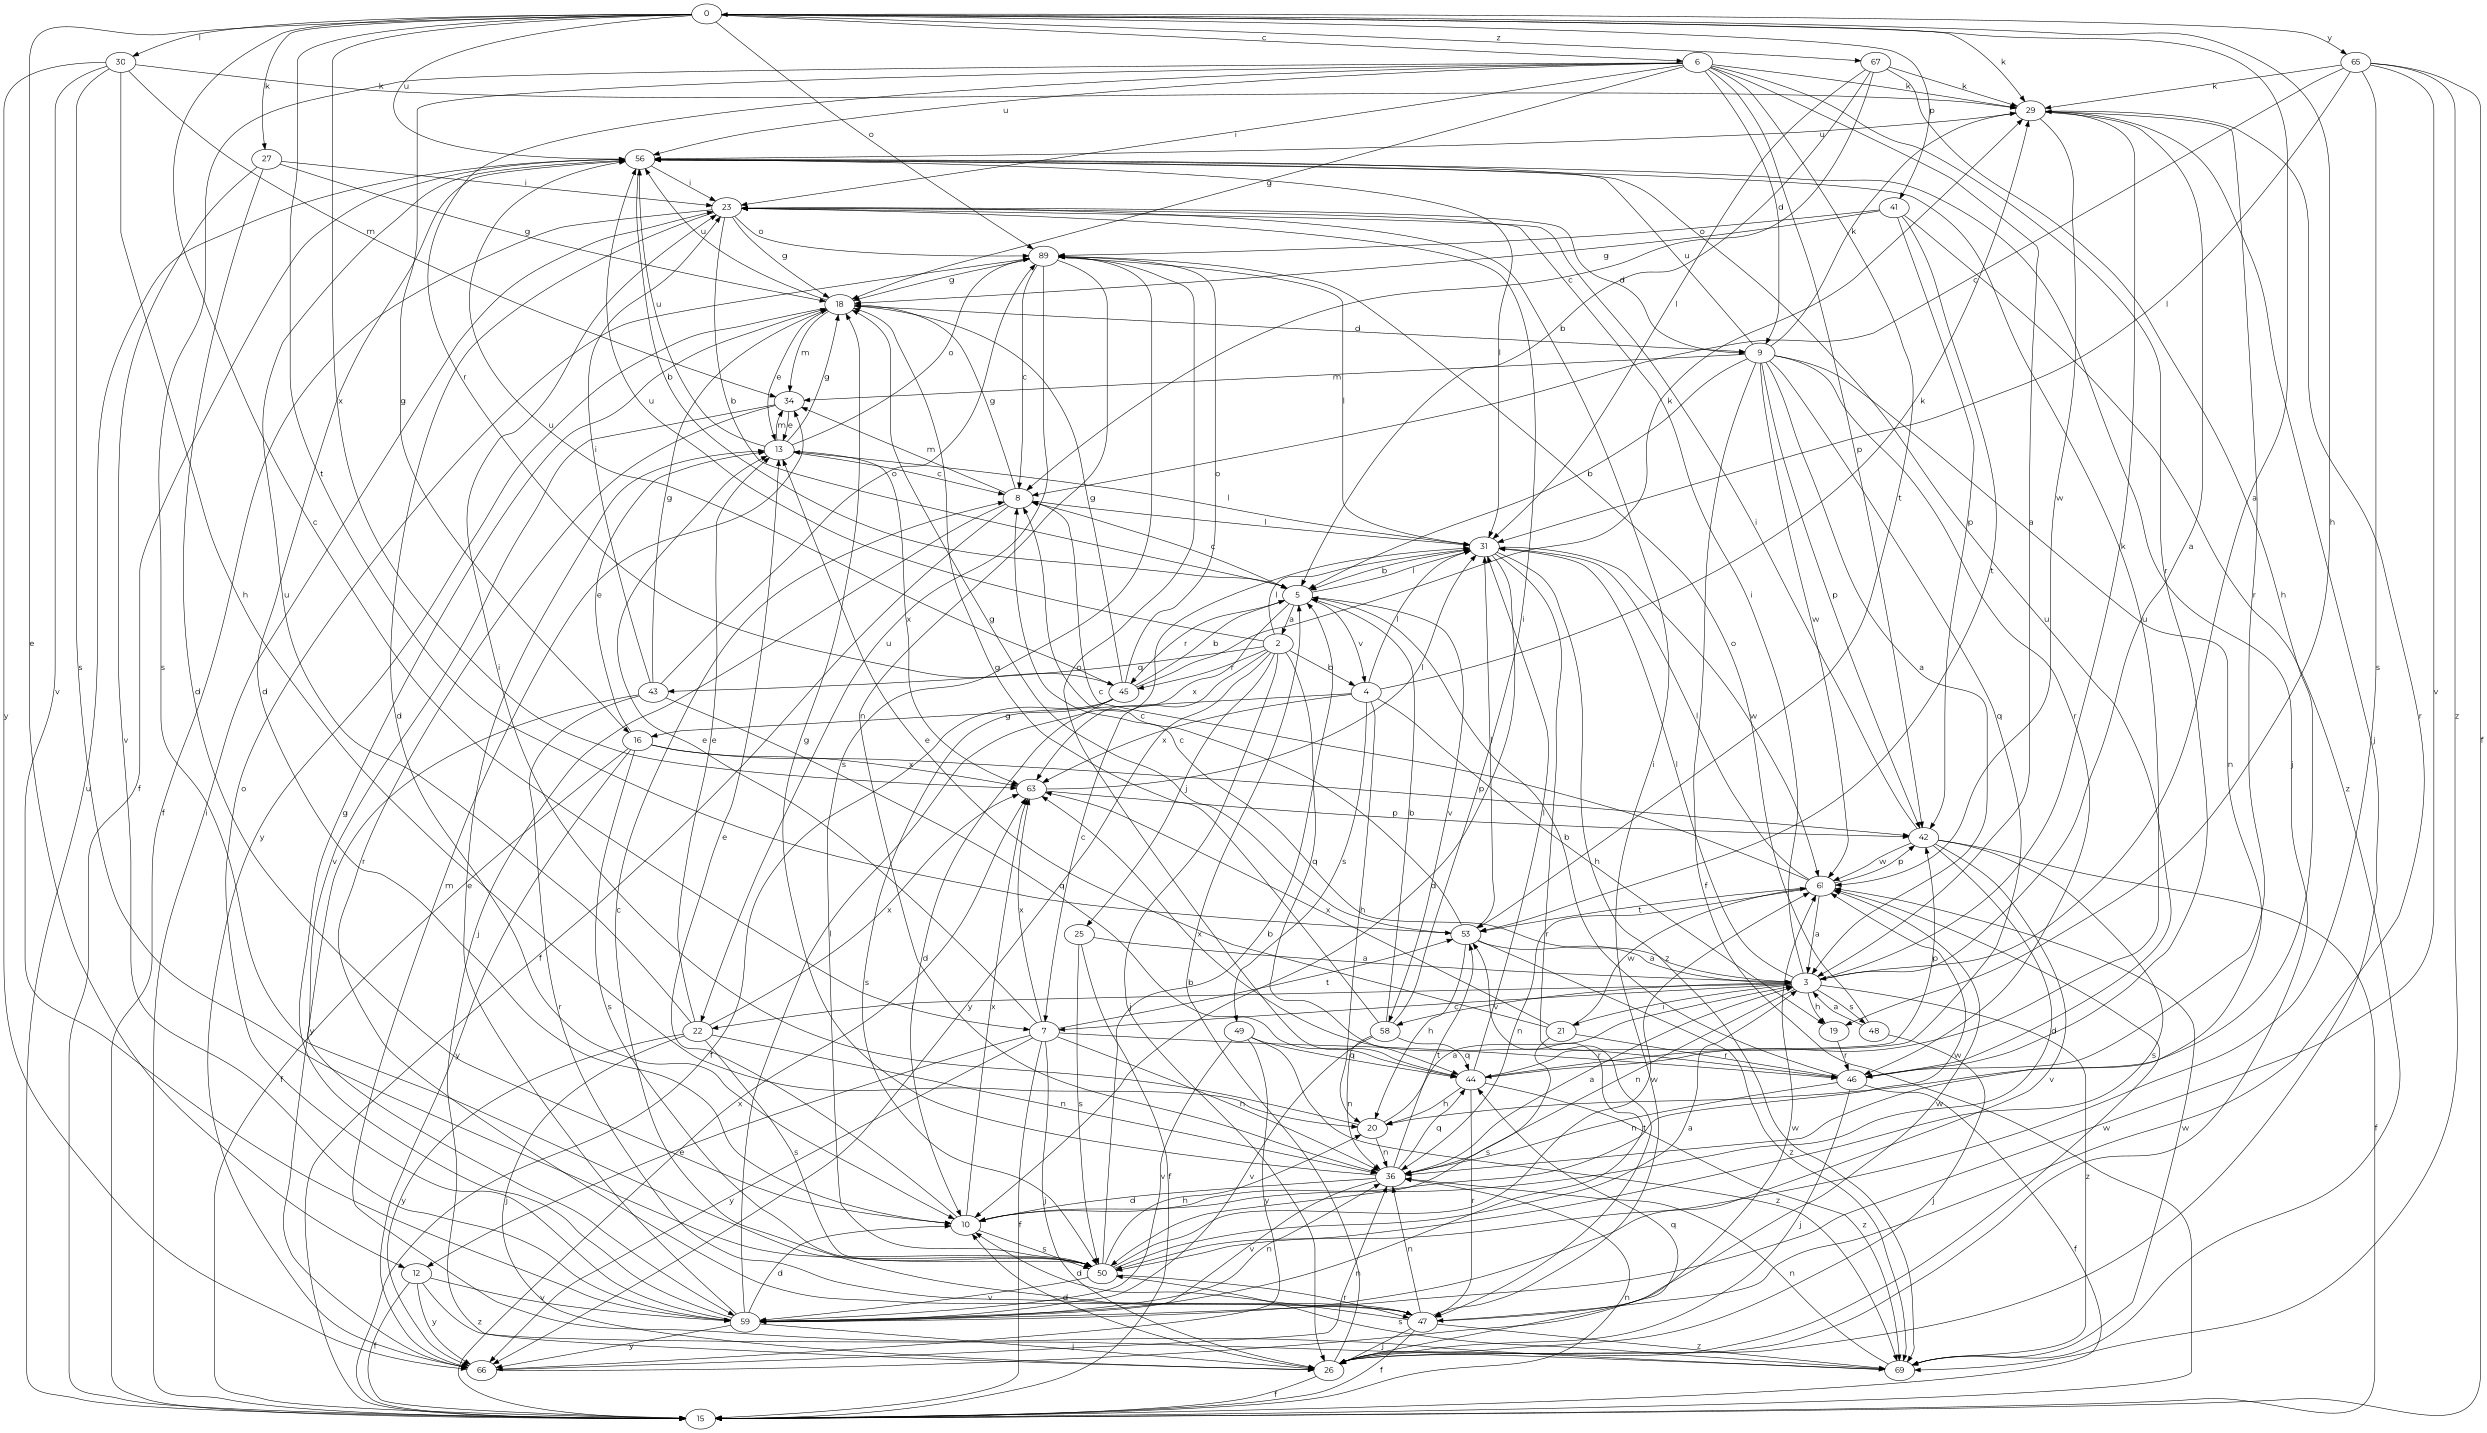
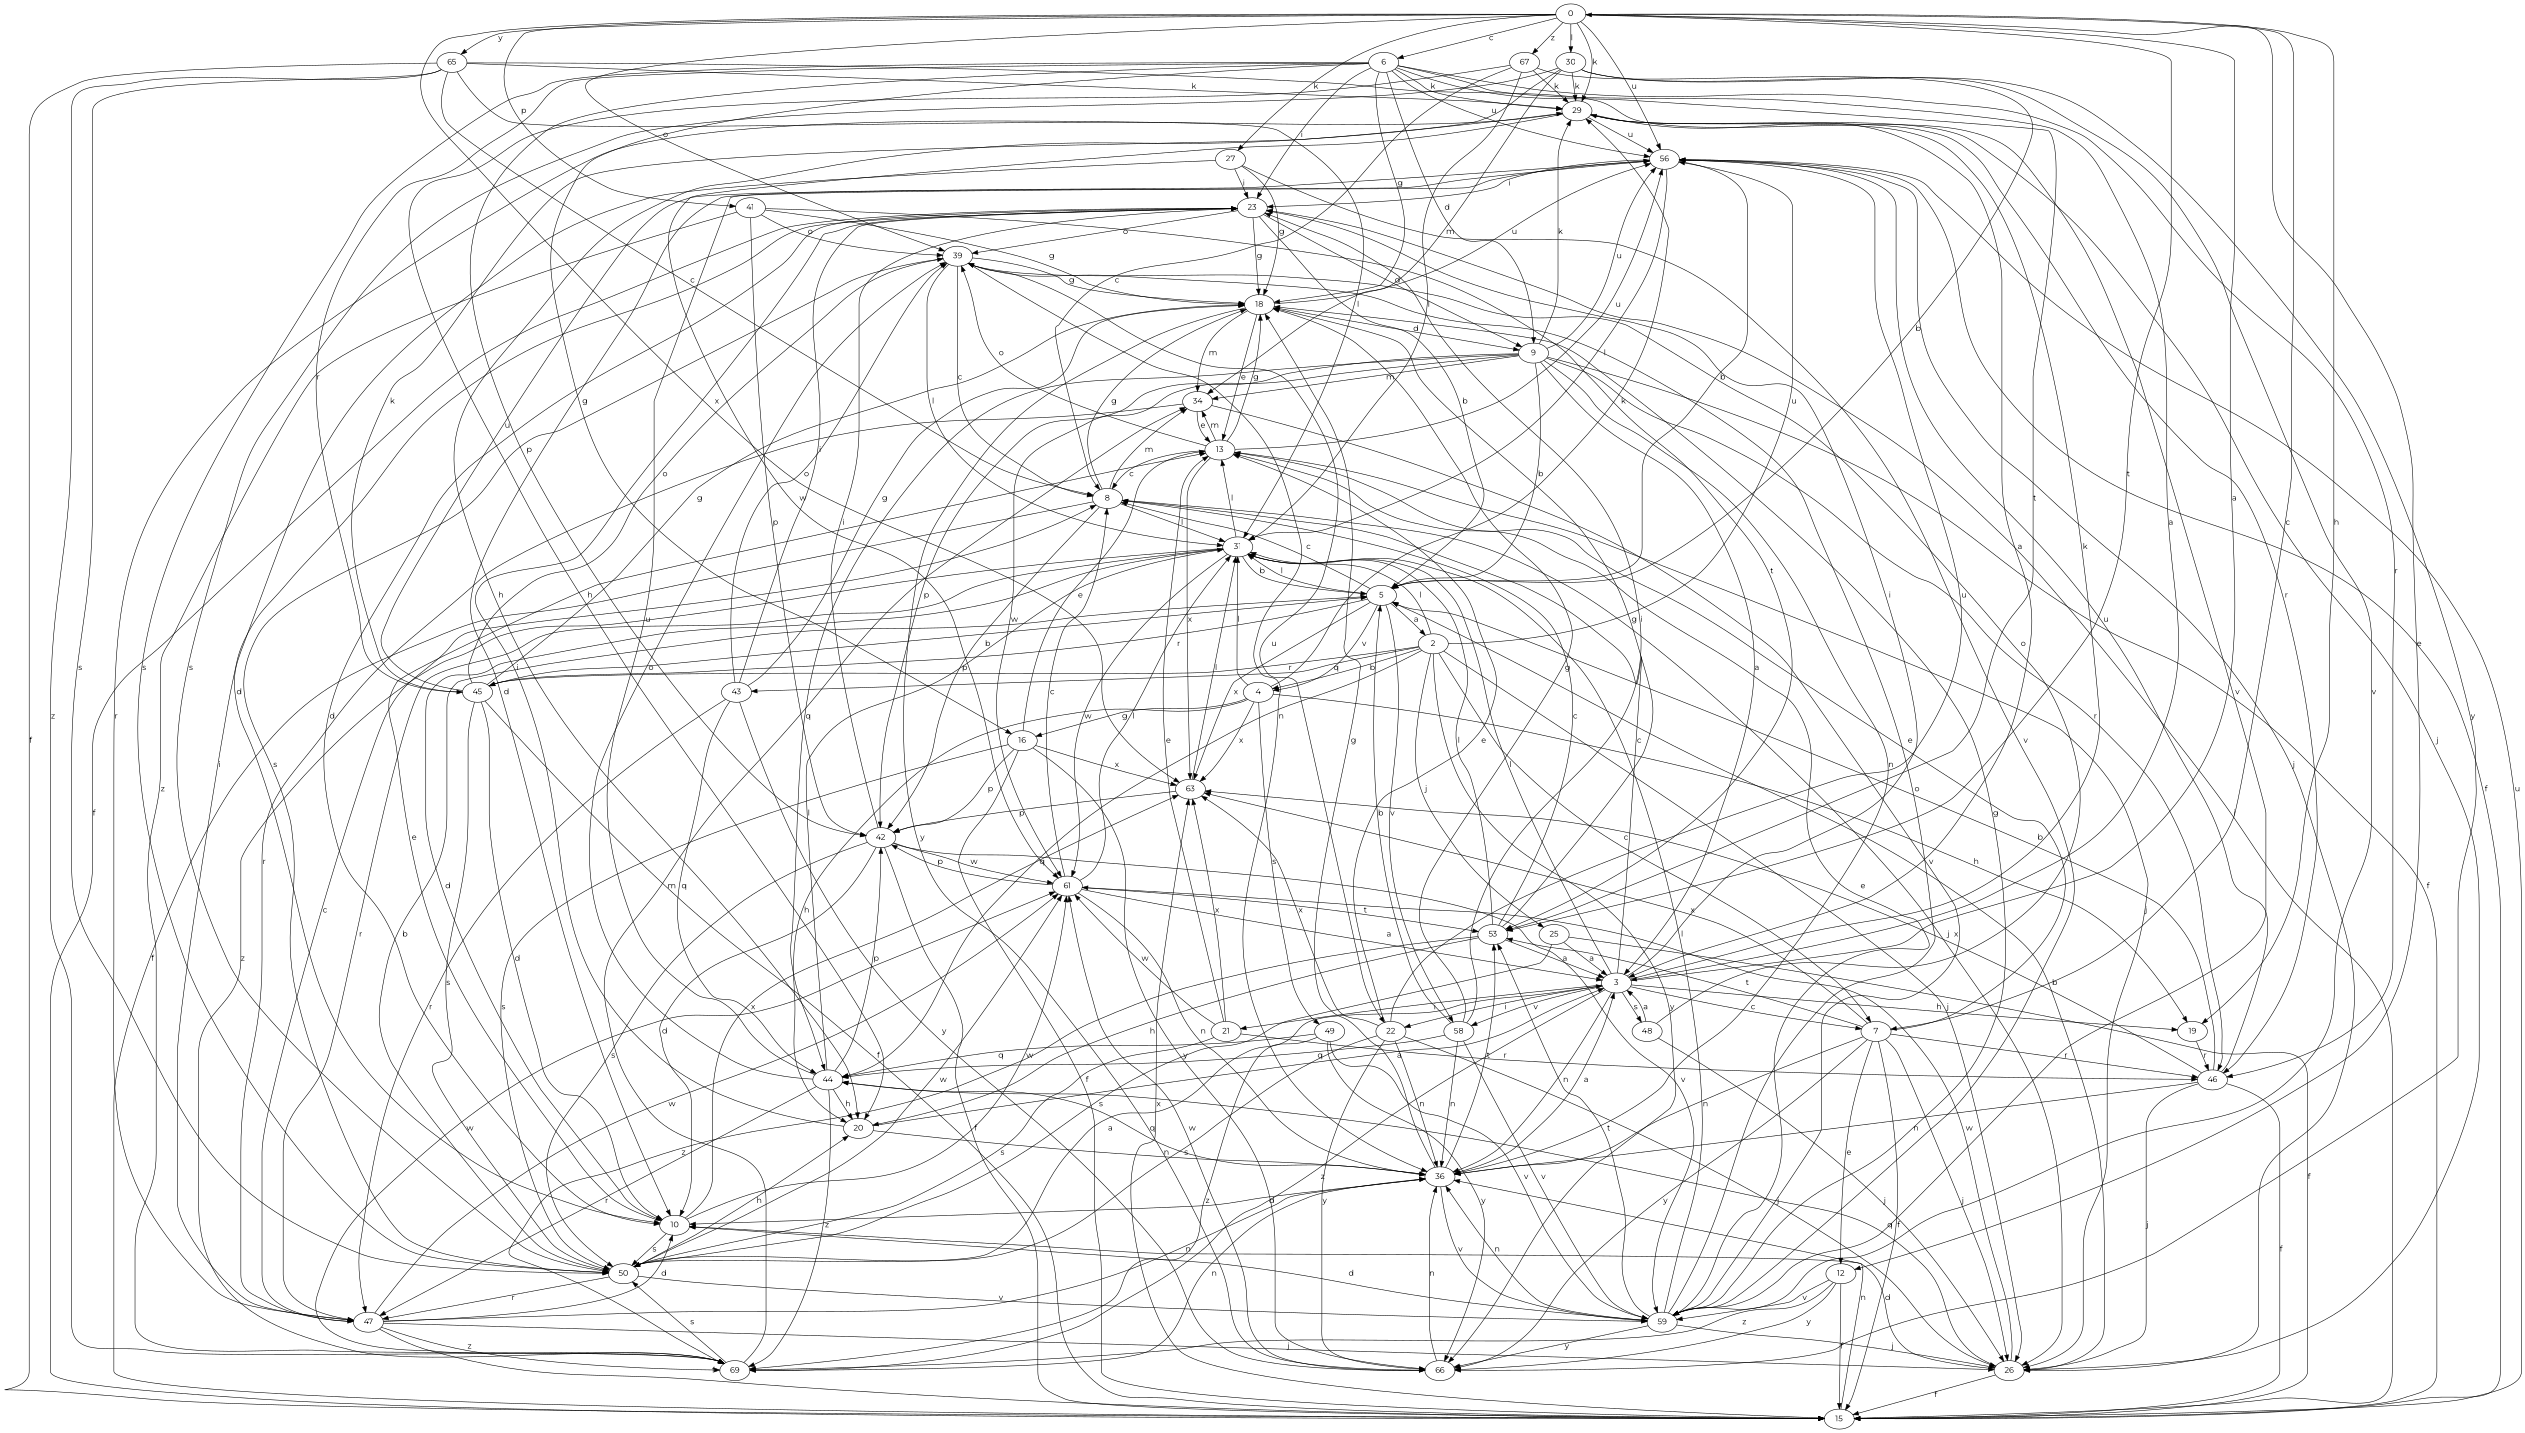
(1044, 256) -> (958, 256)
none -> (970, 651)
none -> (1947, 679)
